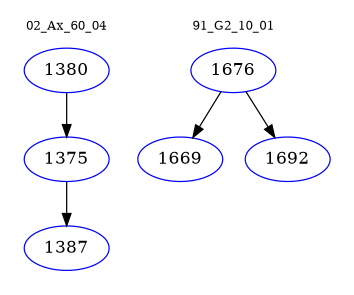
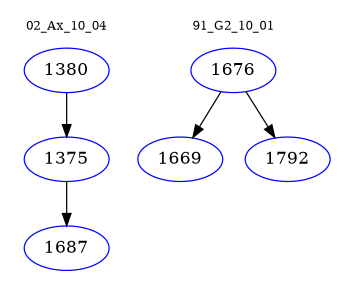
(67, 27) -> (67, 27)
(288, 159) -> (288, 159)
(67, 248) -> (67, 248)
